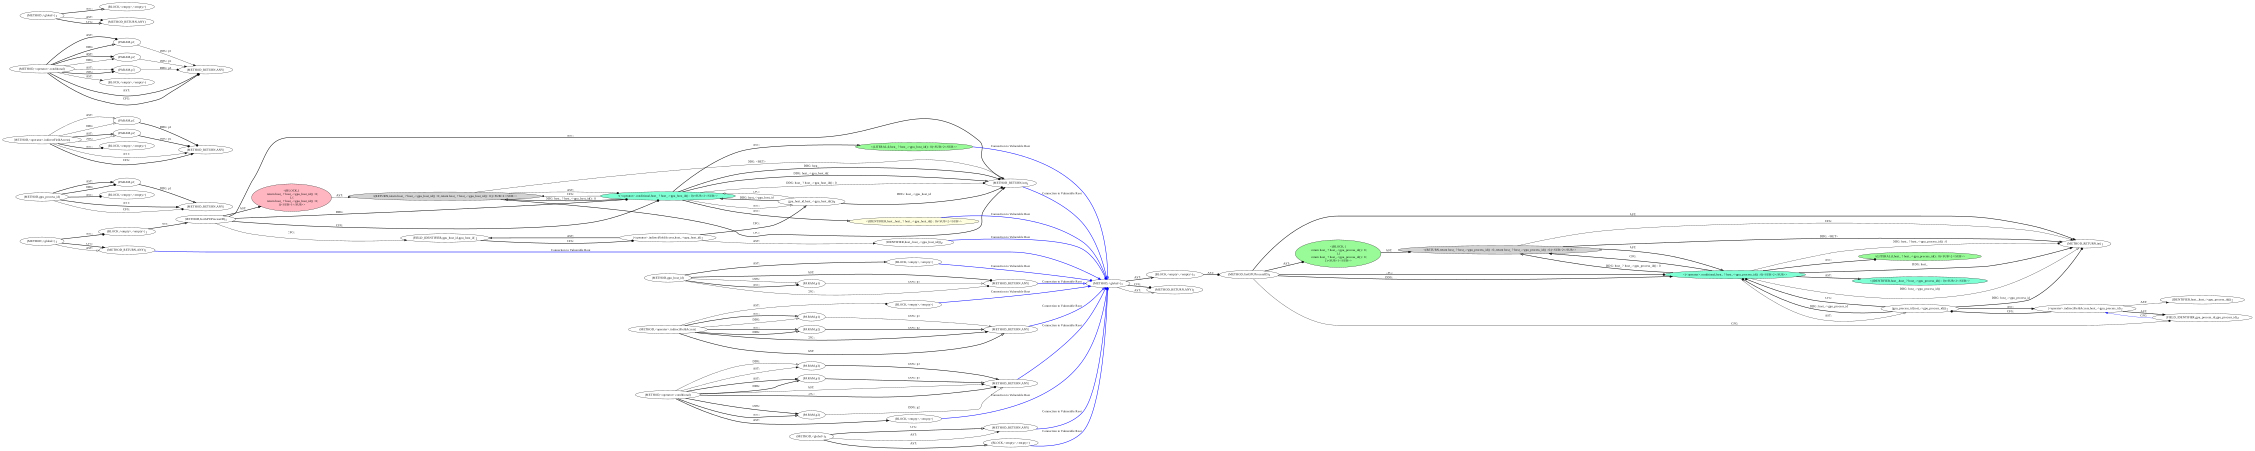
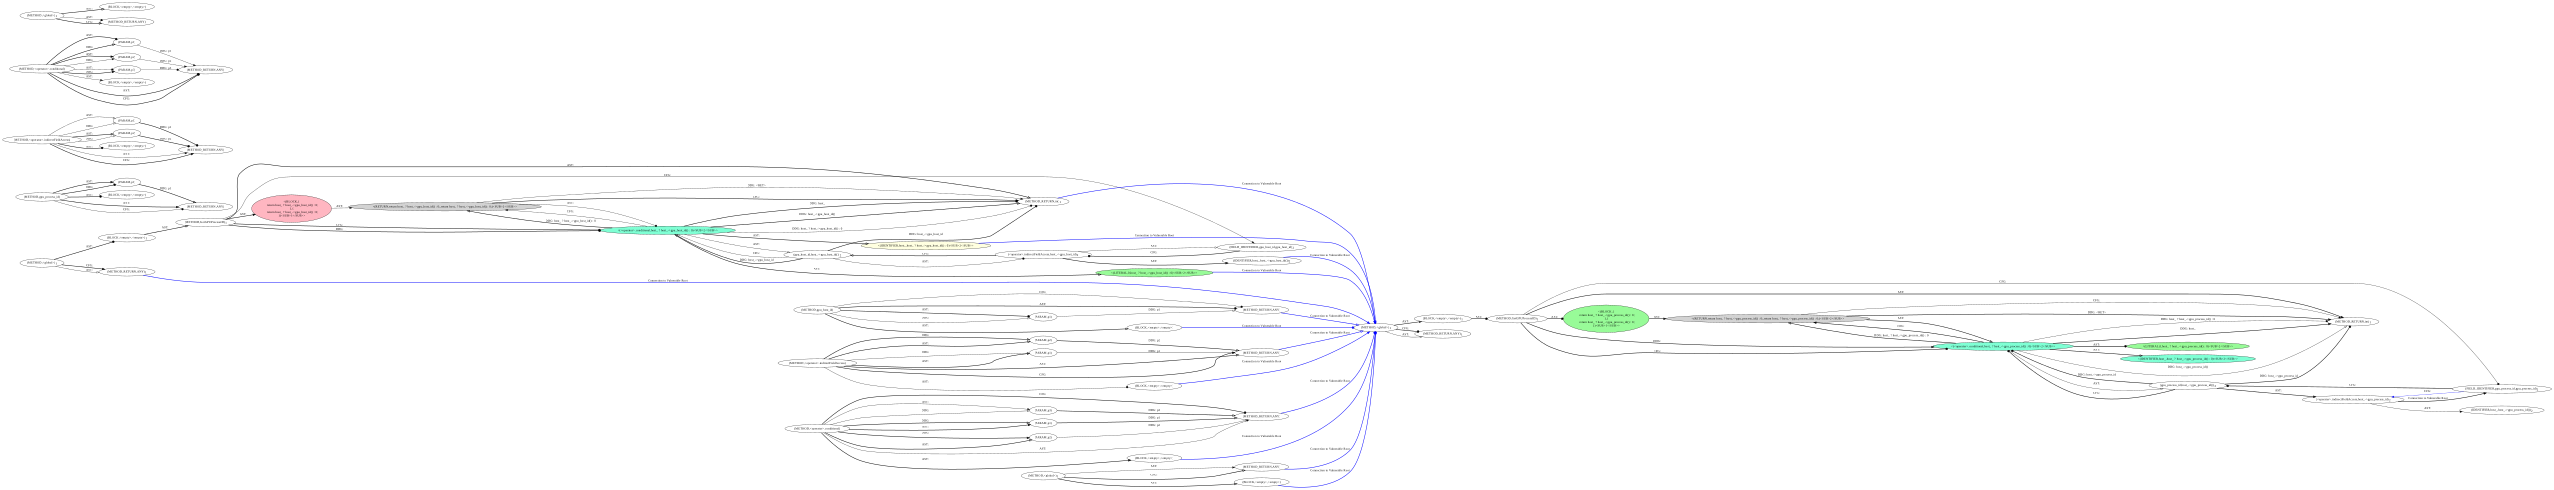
(556, 238) -> (1147, 249)
(788, 244) -> (1144, 265)
none -> (928, 267)
(2144, 311) -> (2428, 398)
(2002, 313) -> (2341, 387)
